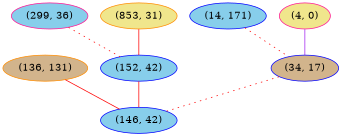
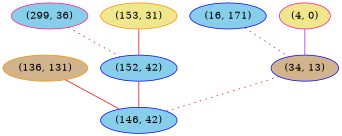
(139, 16) -> (139, 16)
(228, 16) -> (228, 16)
(305, 68) -> (305, 68)
